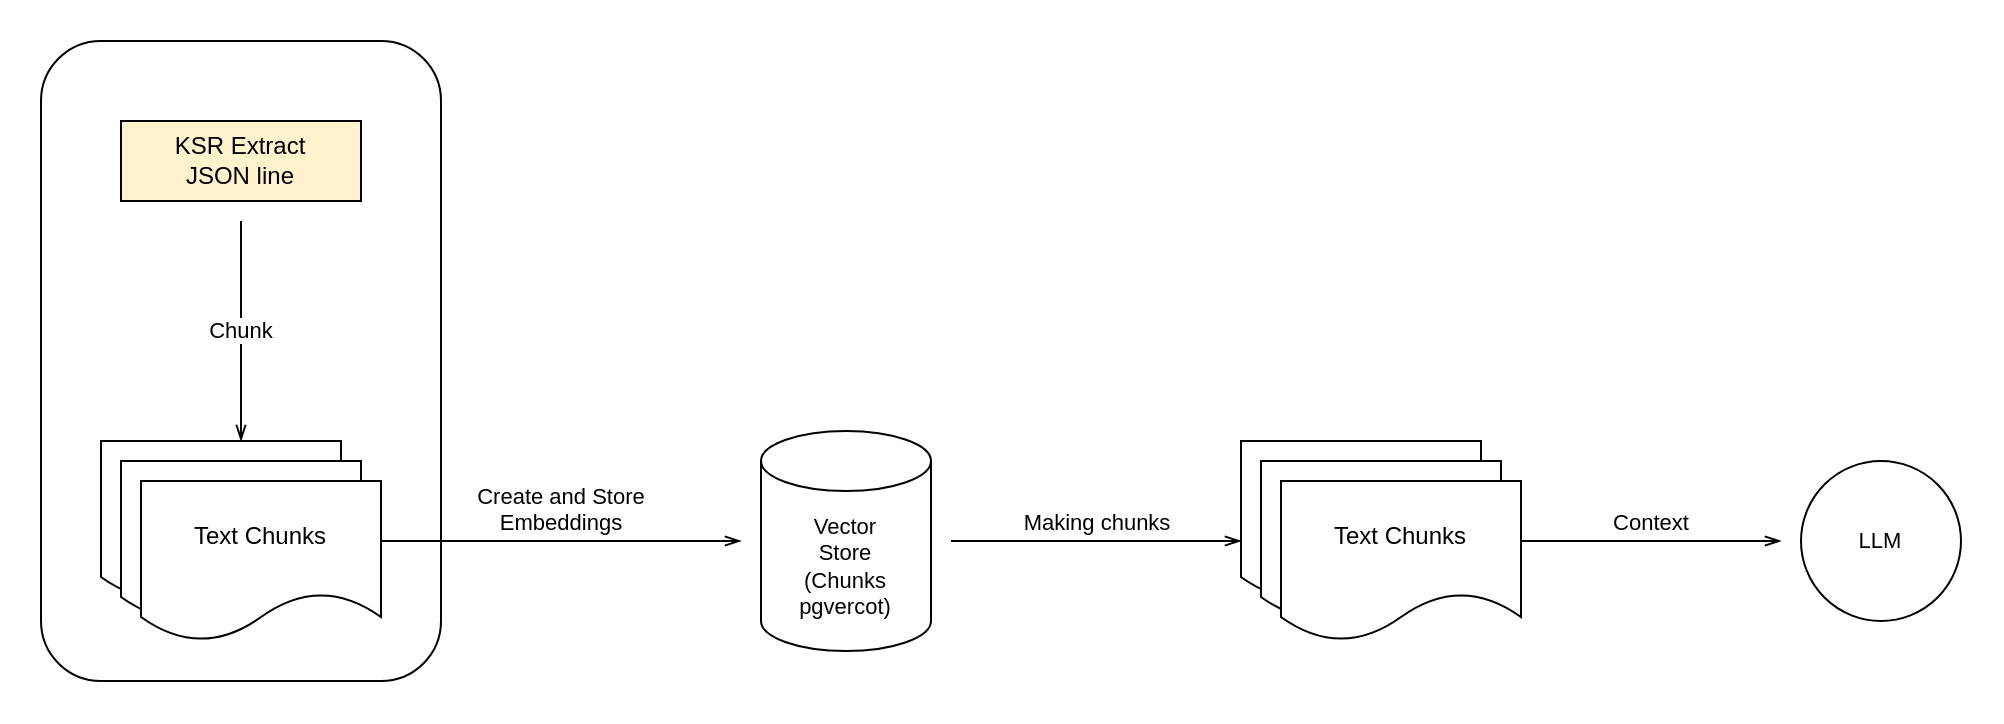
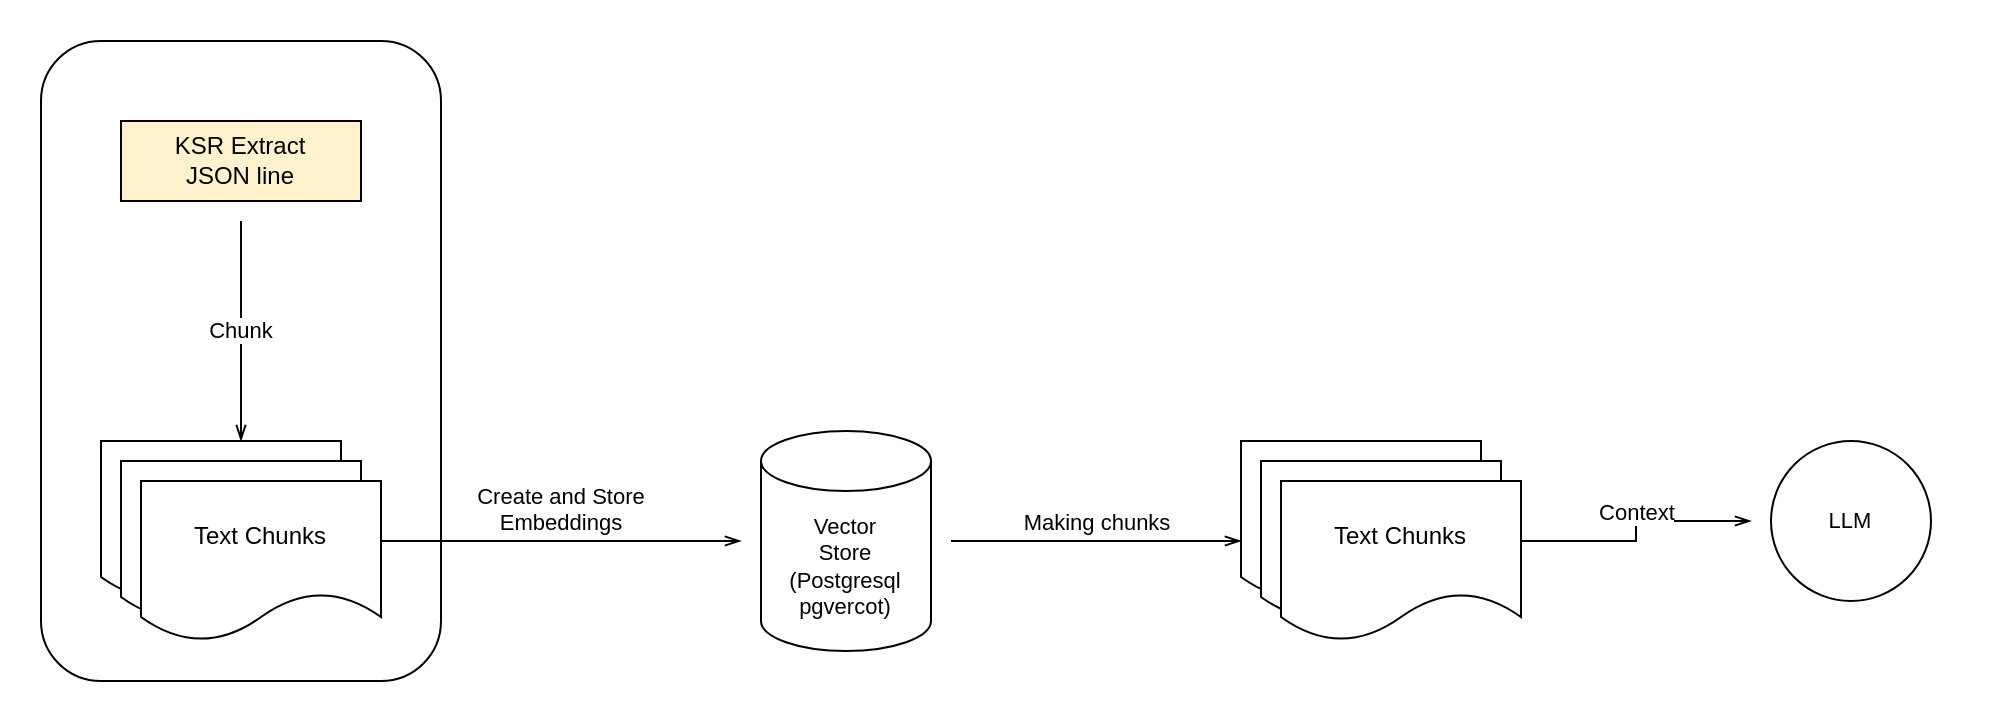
(1881, 541) -> (1851, 521)
(846, 567) -> (846, 567)
